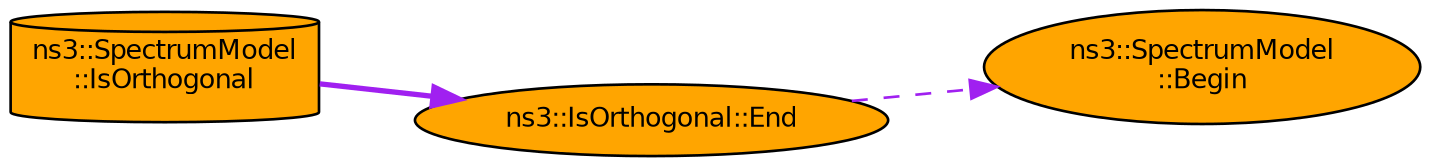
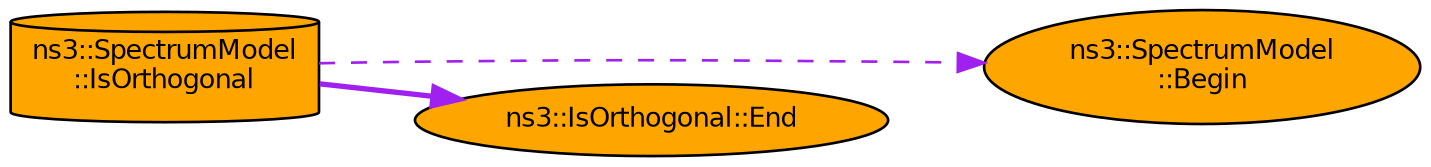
(911, 95) -> (638, 60)
